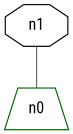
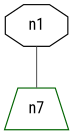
(37, 109) -> (37, 109)
